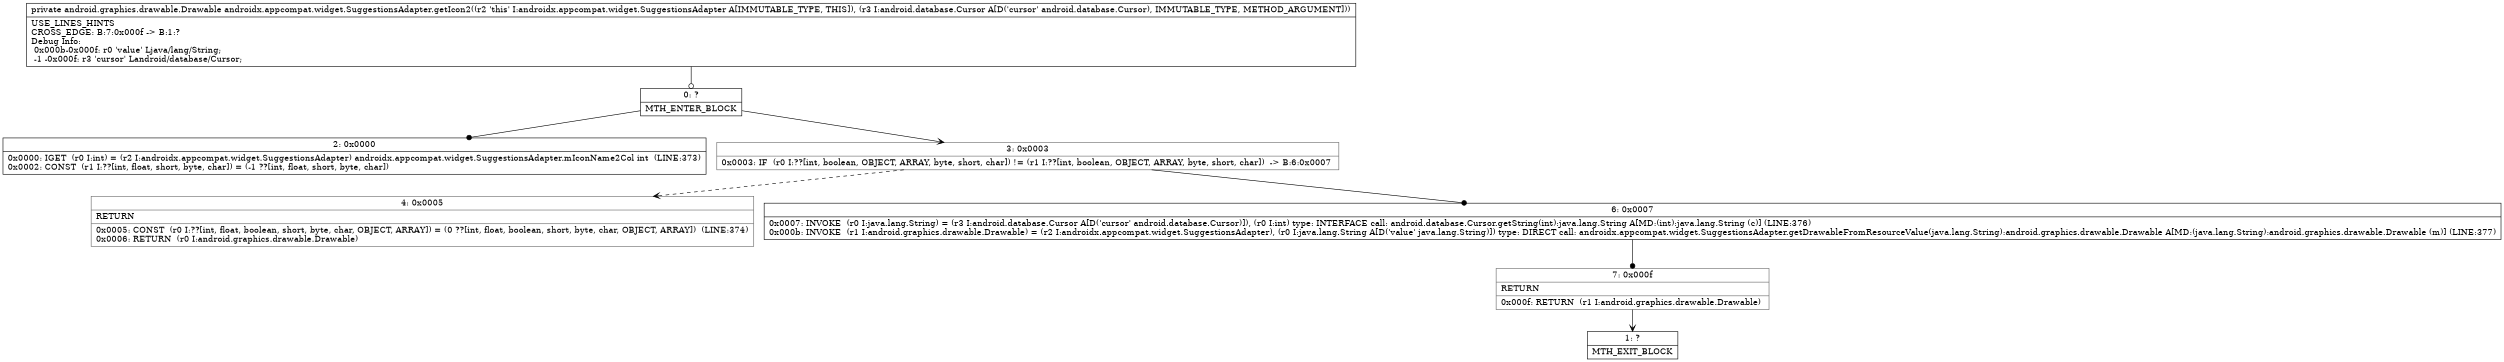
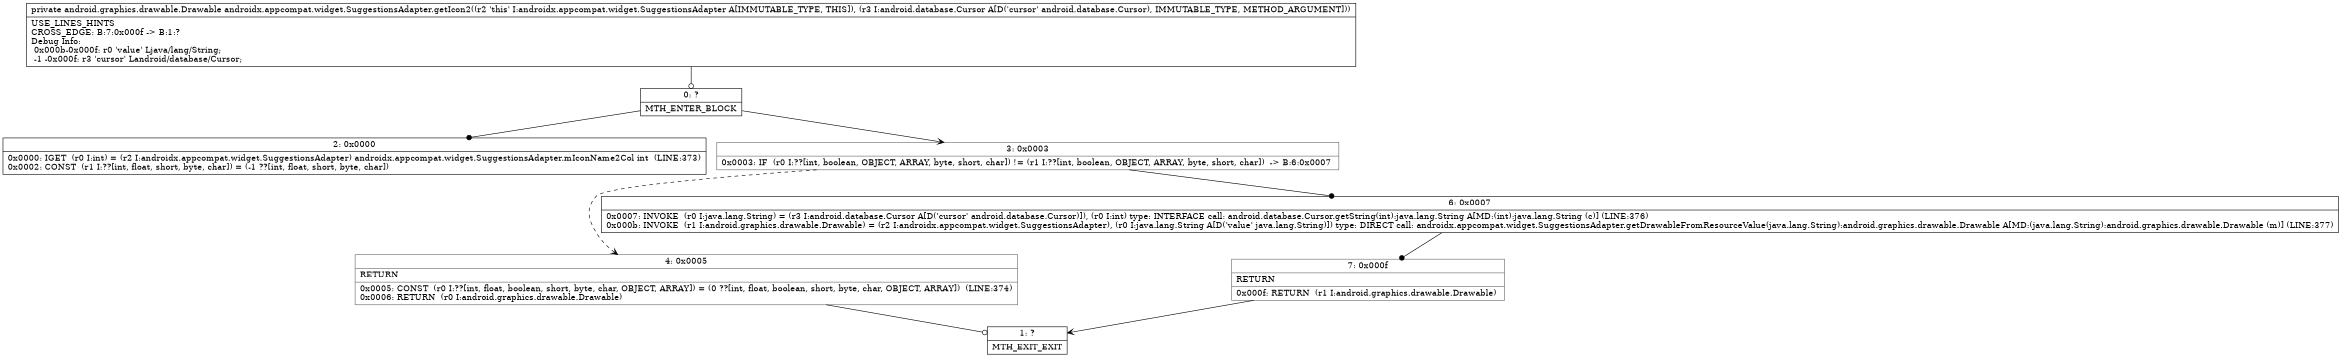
none -> (904, 318)
(1633, 352) -> (1027, 347)
